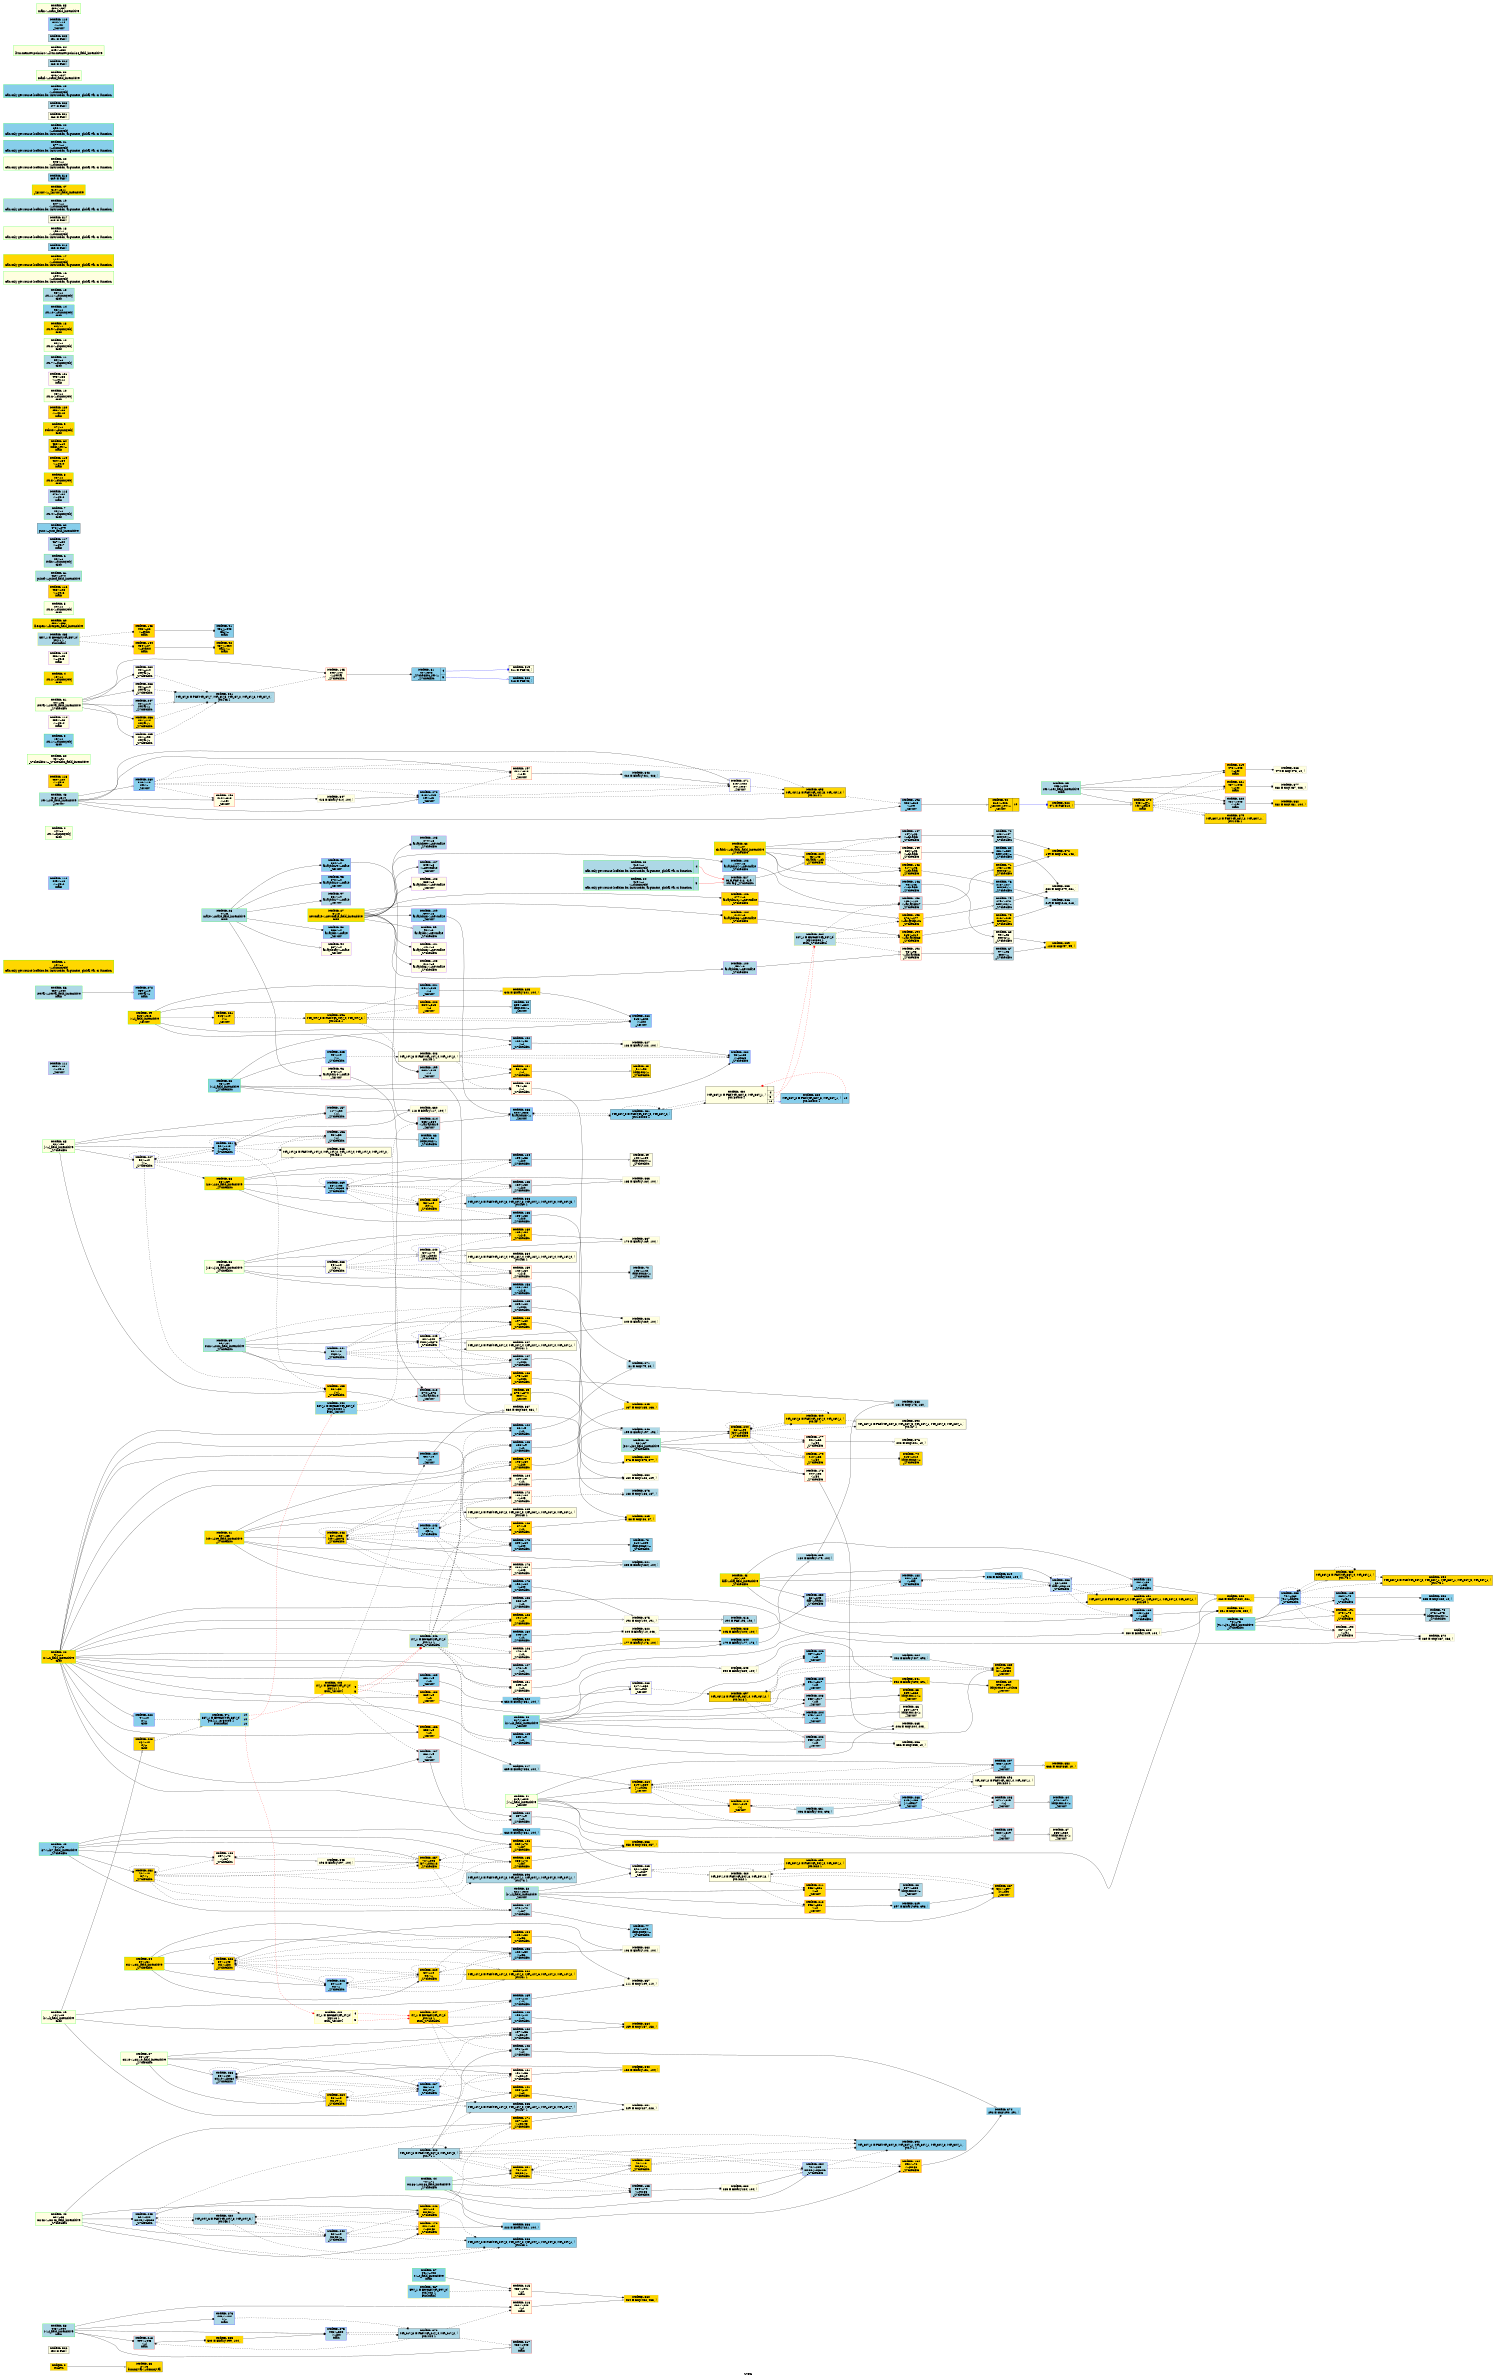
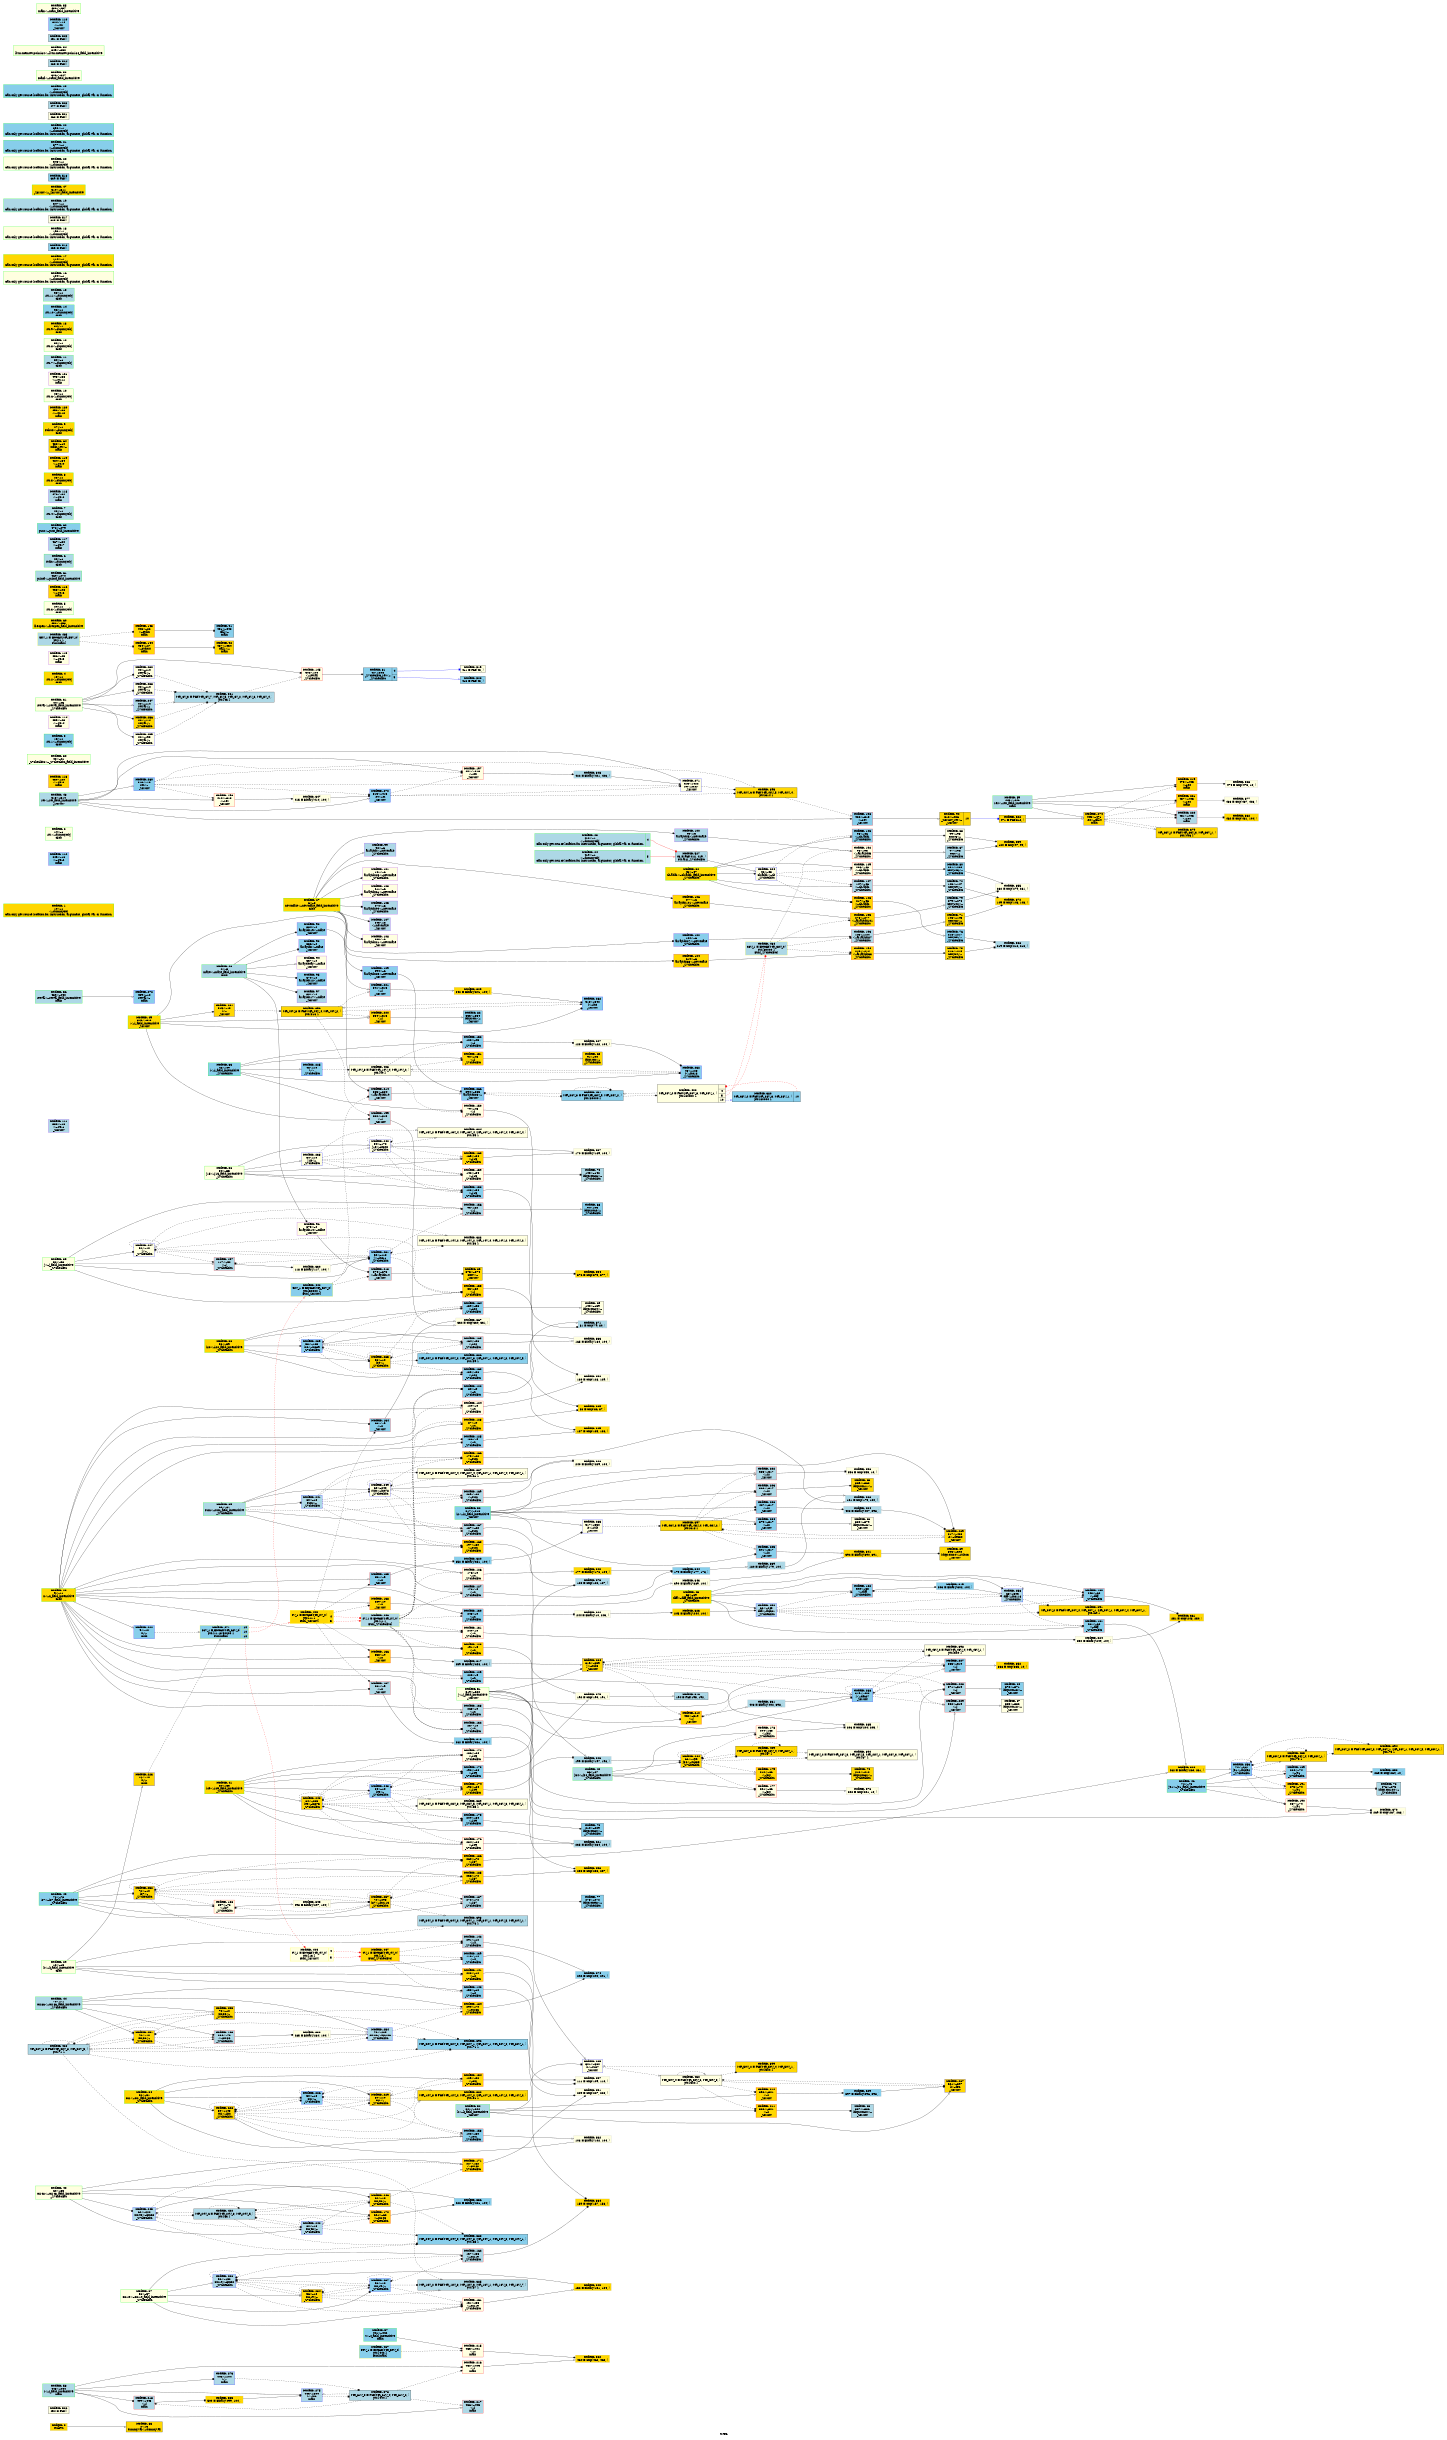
(59, 528) -> (59, 528)
(815, 859) -> (766, 874)
(178, 1171) -> (183, 1257)
(577, 1495) -> (532, 1696)
(461, 2087) -> (267, 1942)
